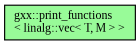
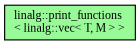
(70, 23) -> (70, 23)
